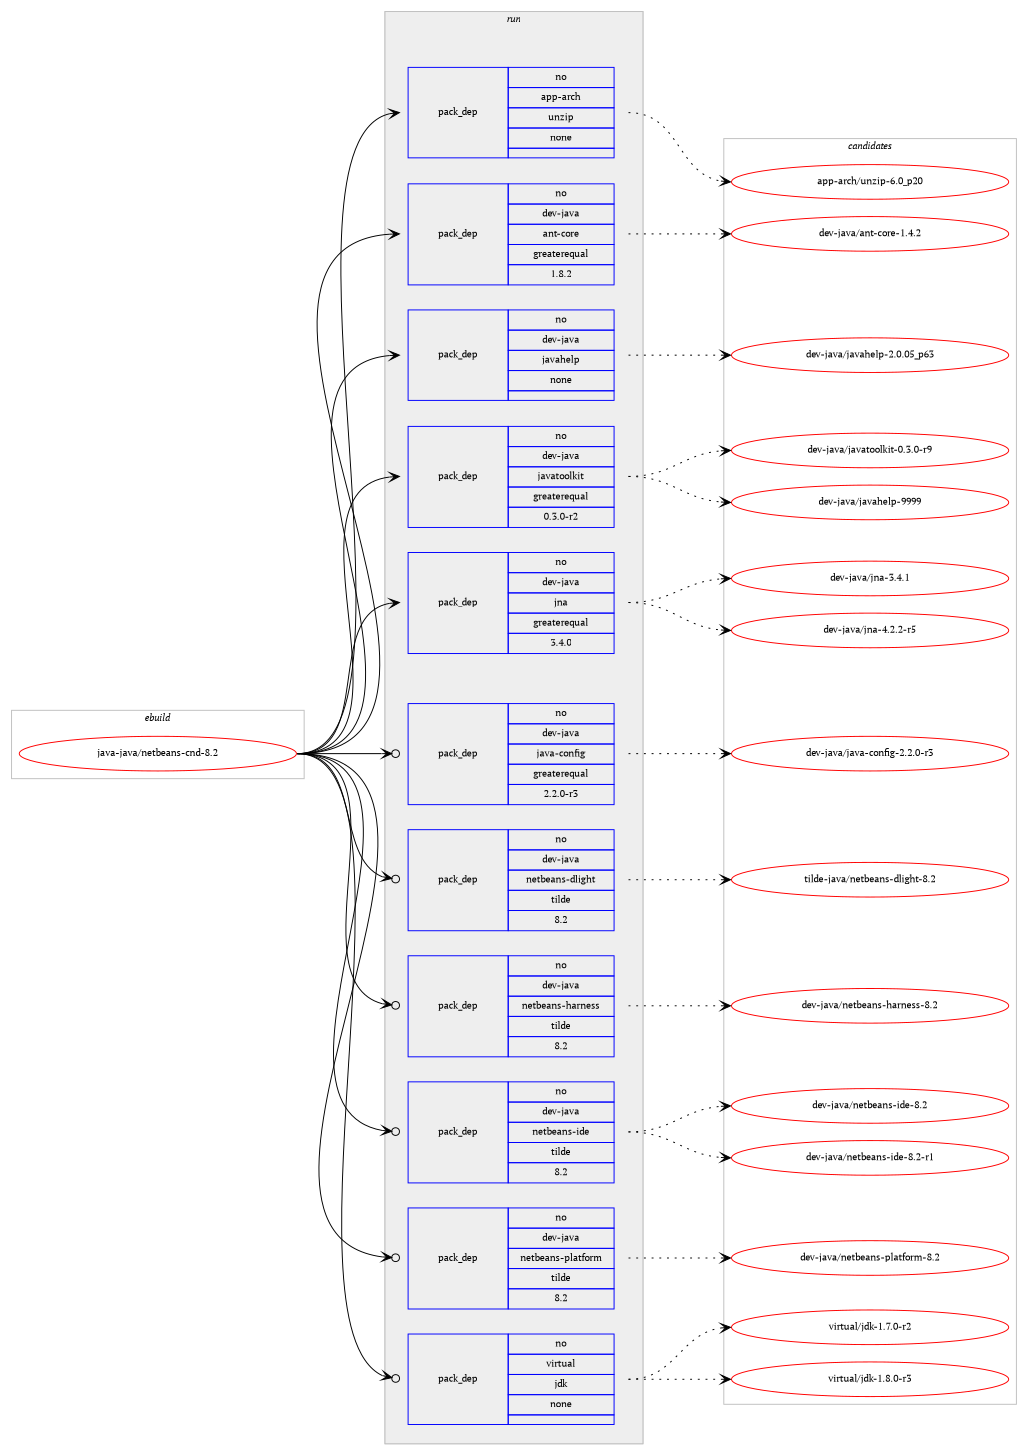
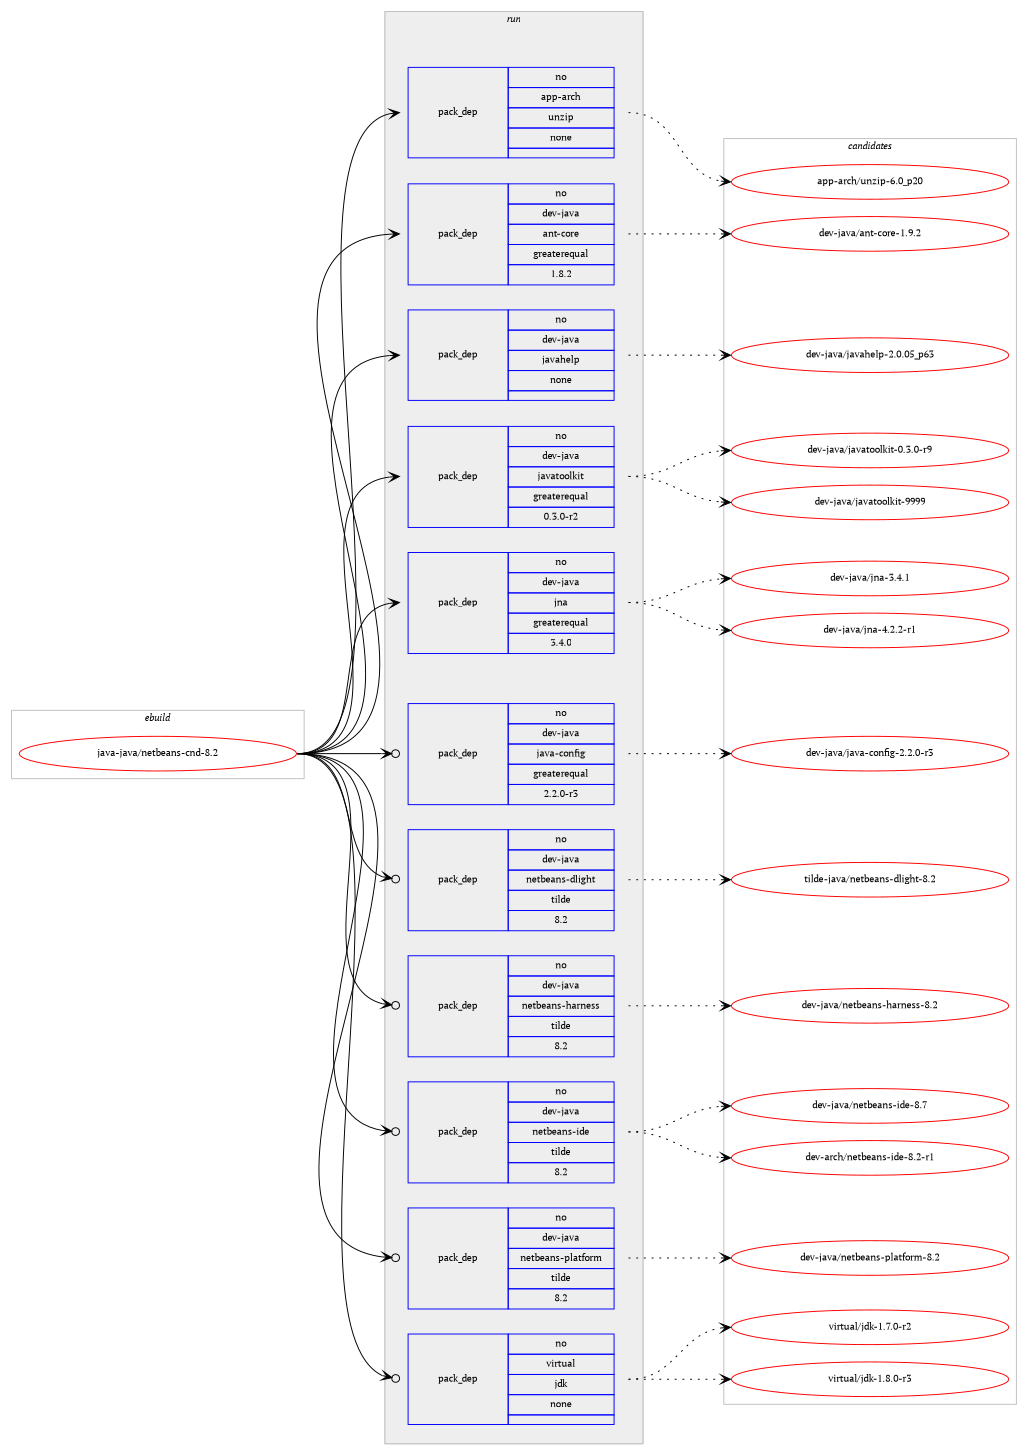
(870, 234) -> (870, 234)
(870, 502) -> (870, 502)
(870, 630) -> (870, 630)
(870, 1106) -> (870, 1106)
(870, 1158) -> (870, 1158)
